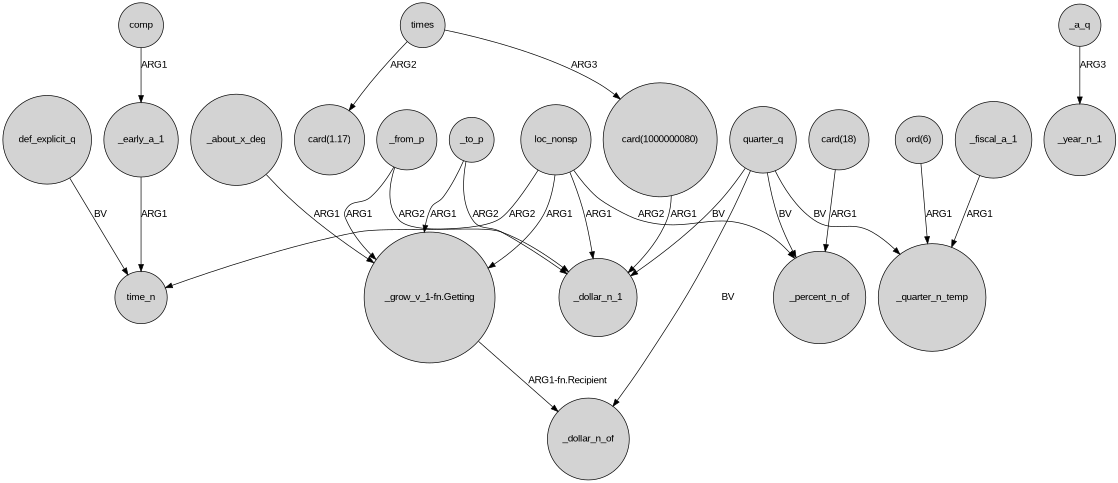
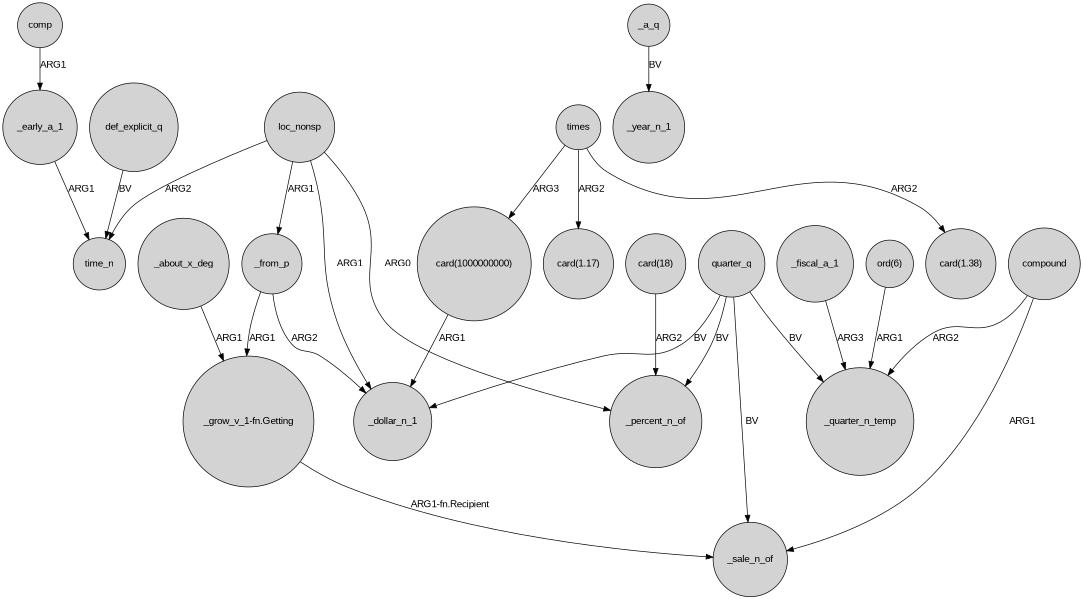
(1093, 65) -> (655, 65)
(472, 140) -> none
(660, 140) -> (474, 264)
(651, 214) -> (398, 264)
(844, 214) -> (669, 338)
(980, 214) -> (850, 338)
(536, 227) -> (286, 194)
none -> (961, 264)
none -> (1044, 264)
(588, 439) -> (750, 559)
